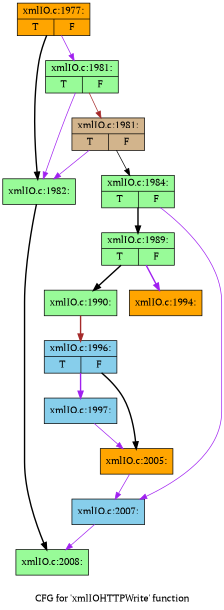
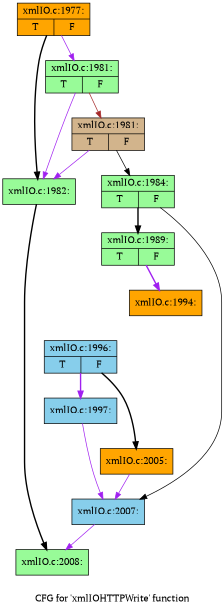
(81, 303) -> none
(222, 358) -> (222, 358)
(106, 434) -> (90, 459)
